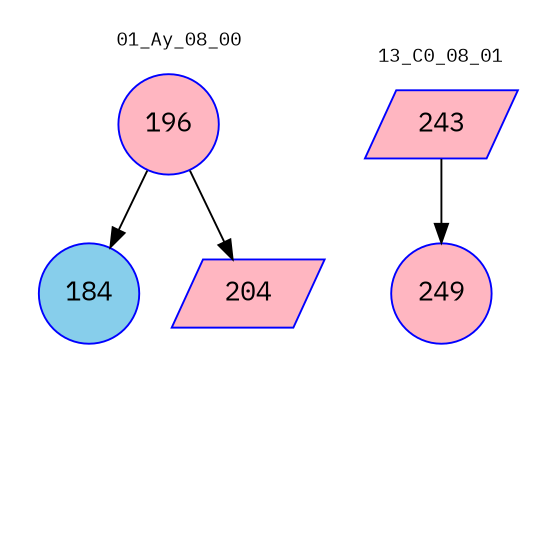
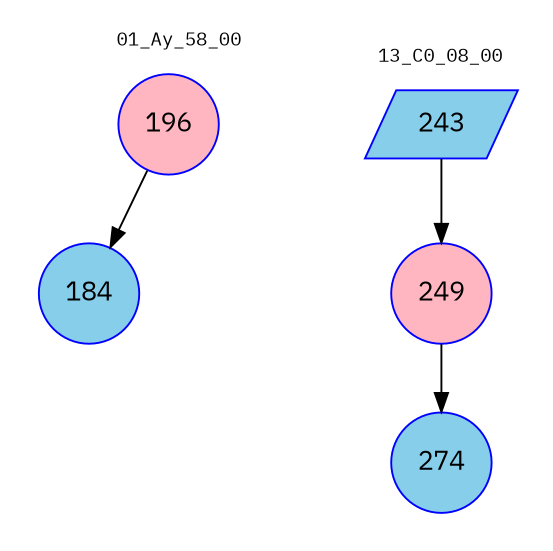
(180, 41) -> (180, 41)
(441, 57) -> (441, 57)
(441, 124) -> (441, 124)
(248, 294) -> none
none -> (441, 463)
